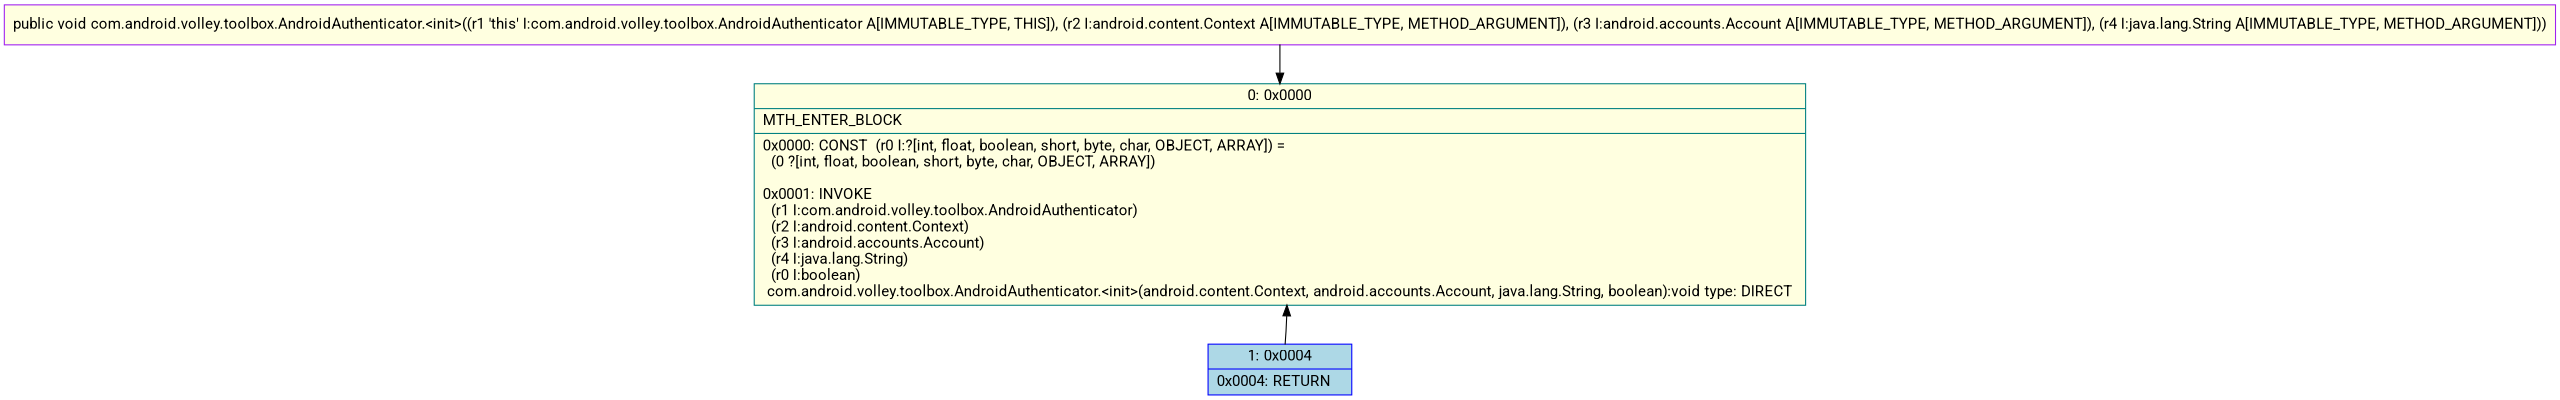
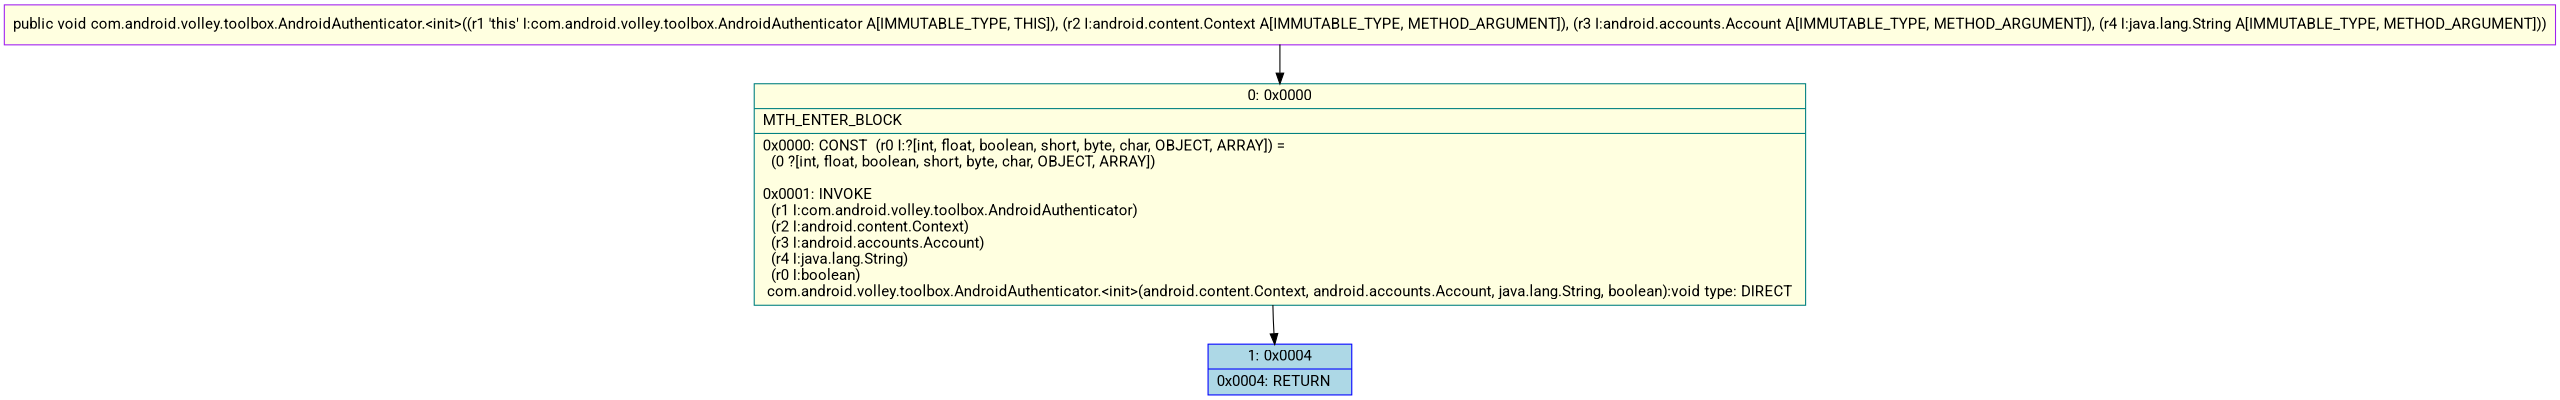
(1286, 330) -> (1273, 319)
